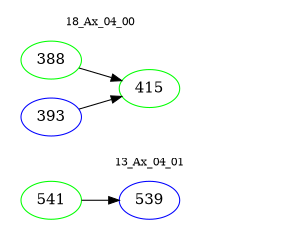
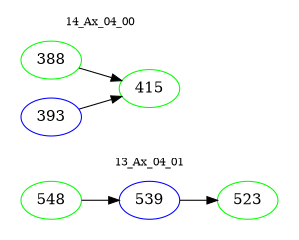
(100, 23) -> (100, 23)
(51, 200) -> (51, 200)
none -> (248, 200)
